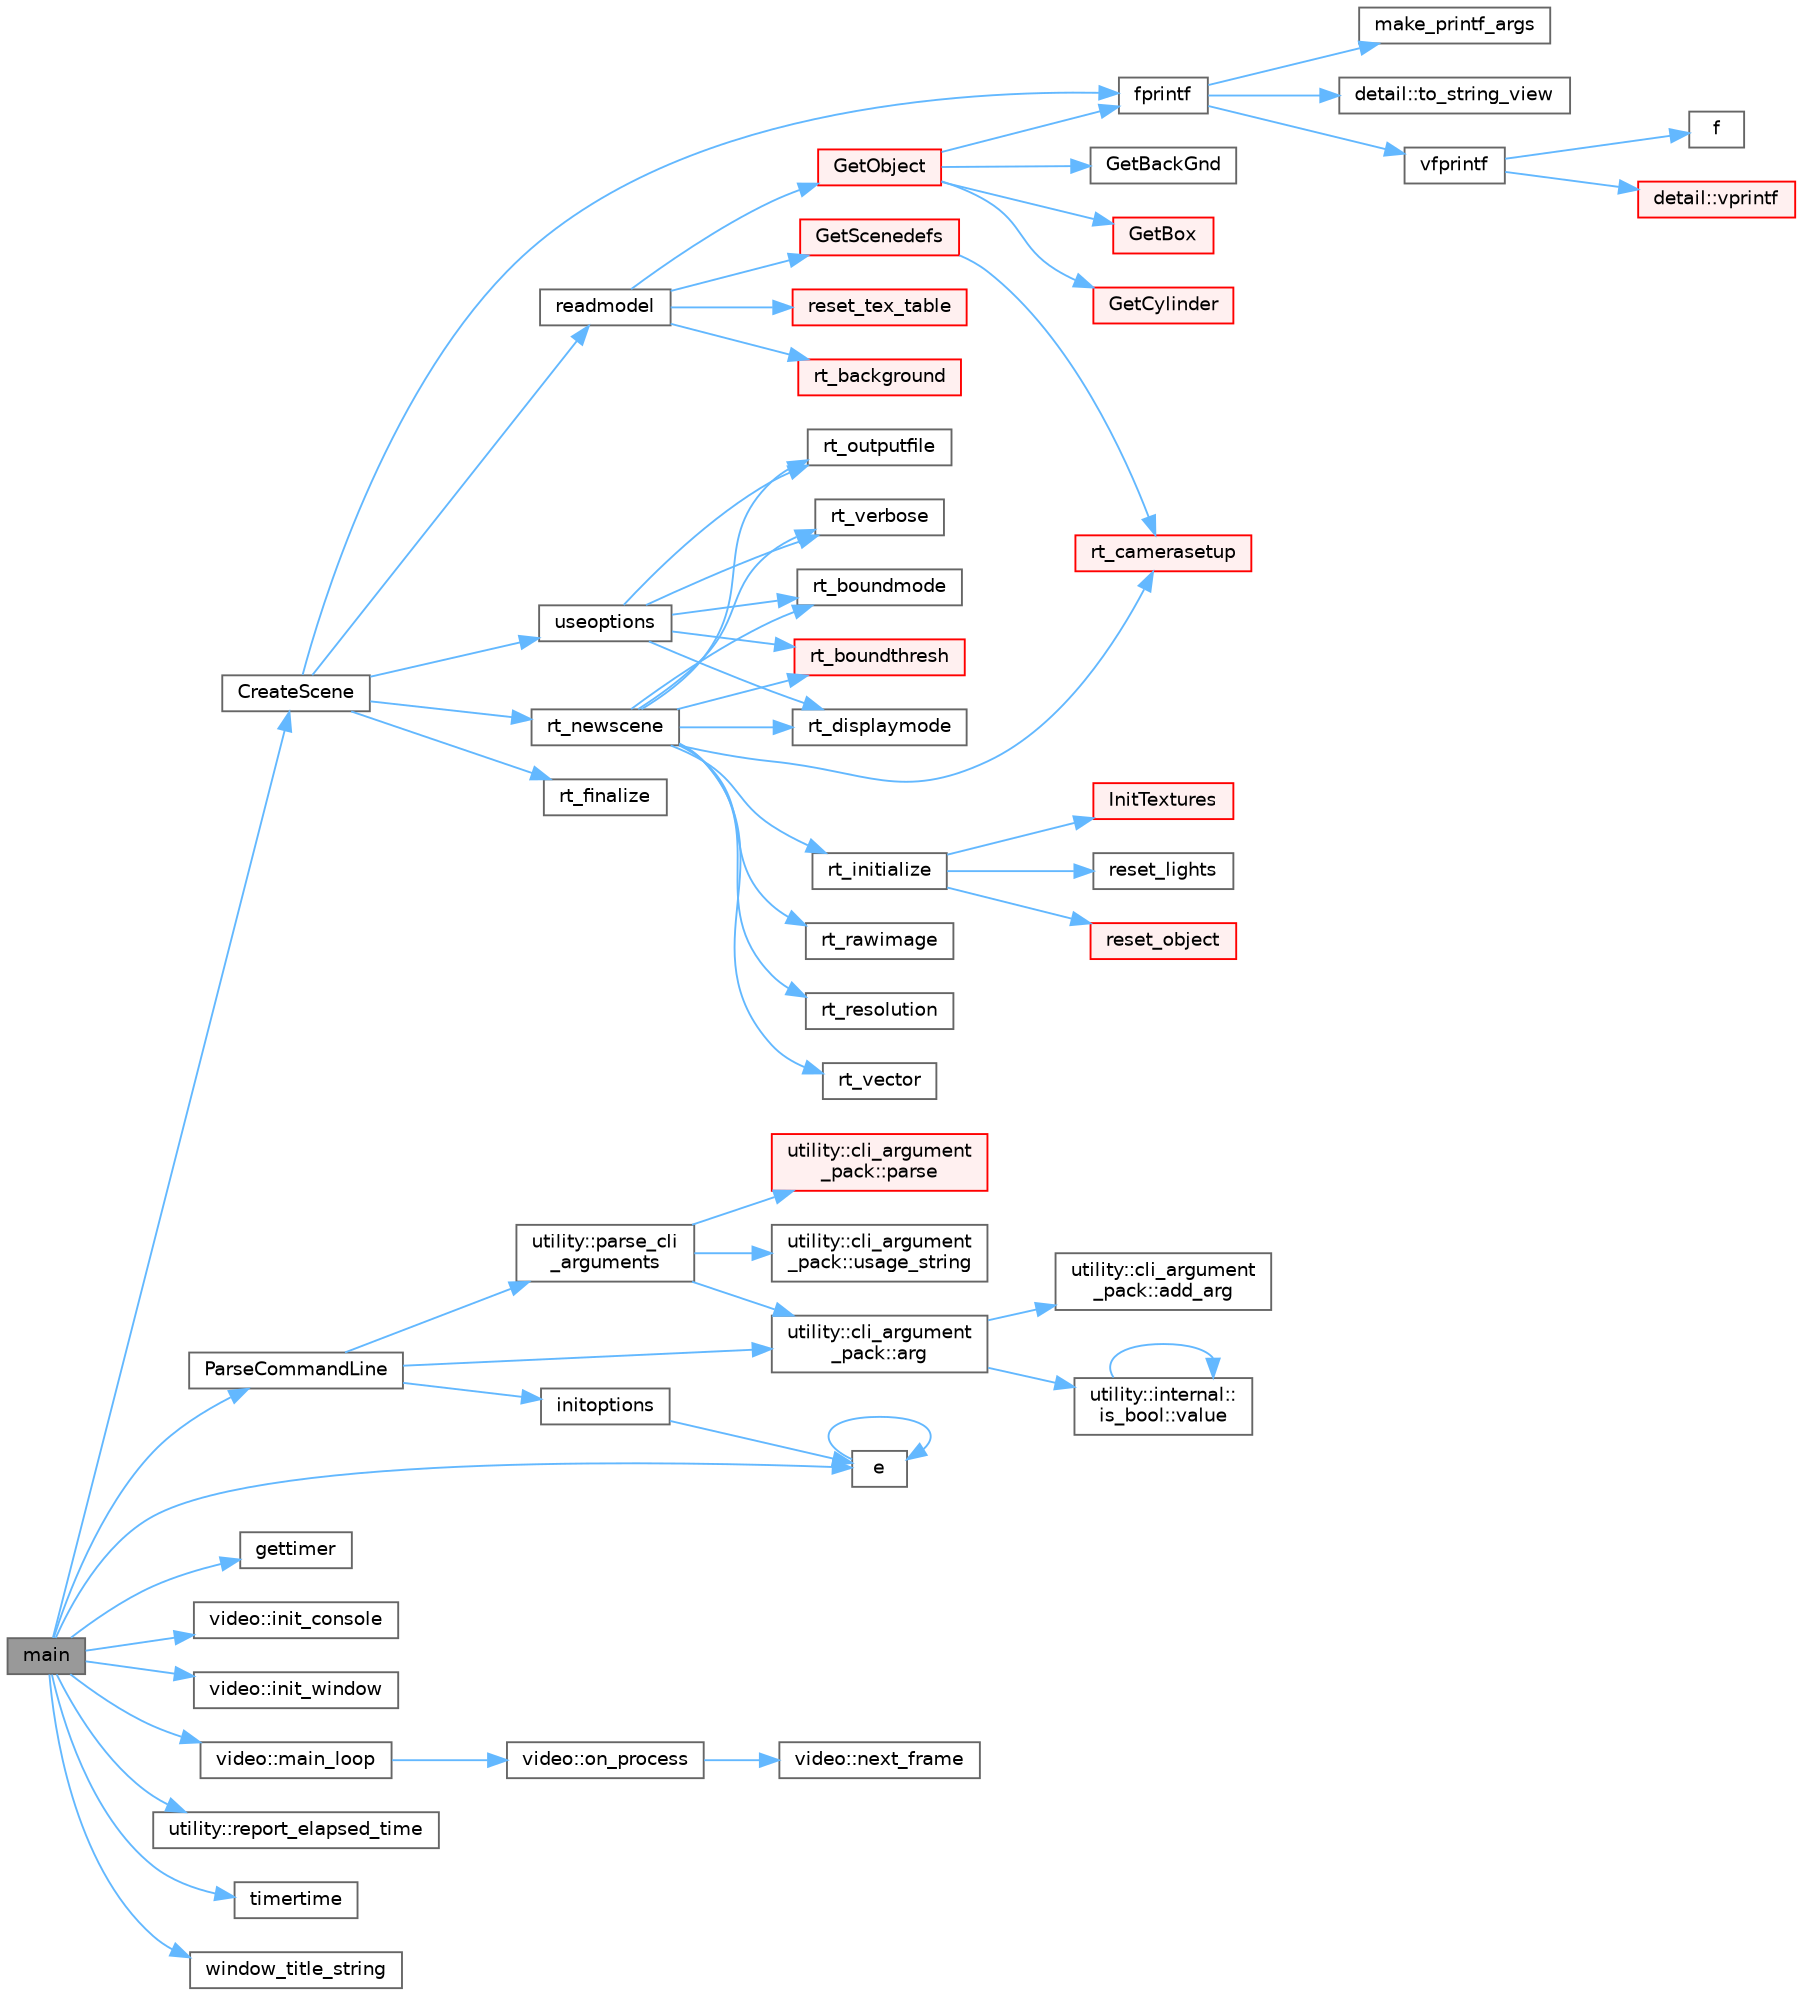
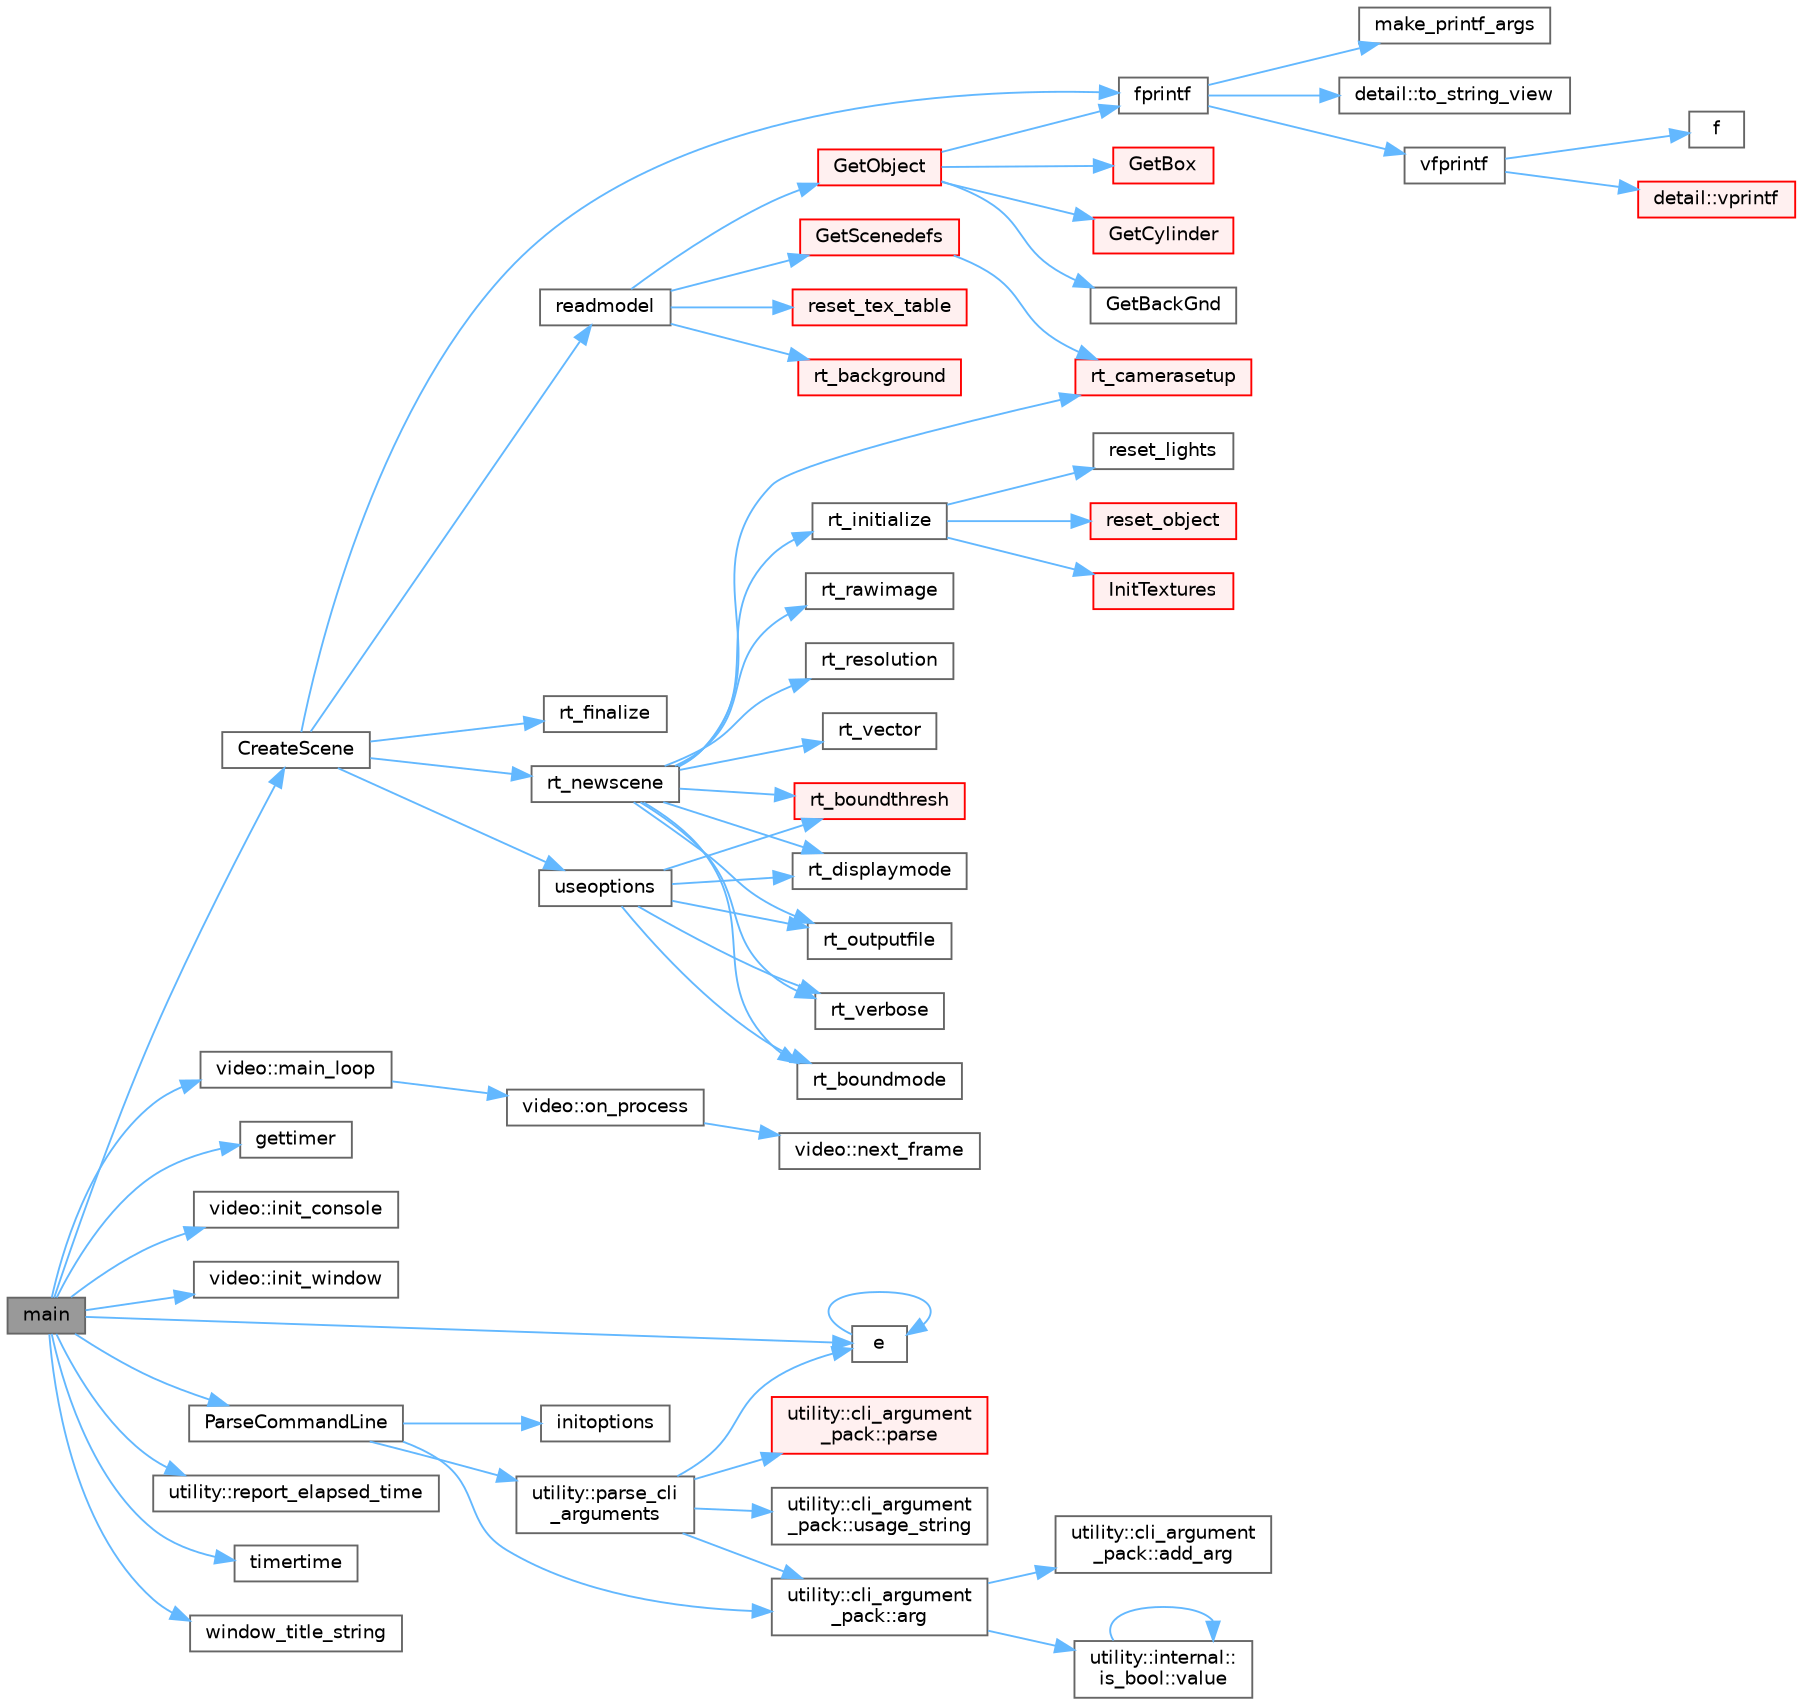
(752, 1440) -> (747, 1404)
